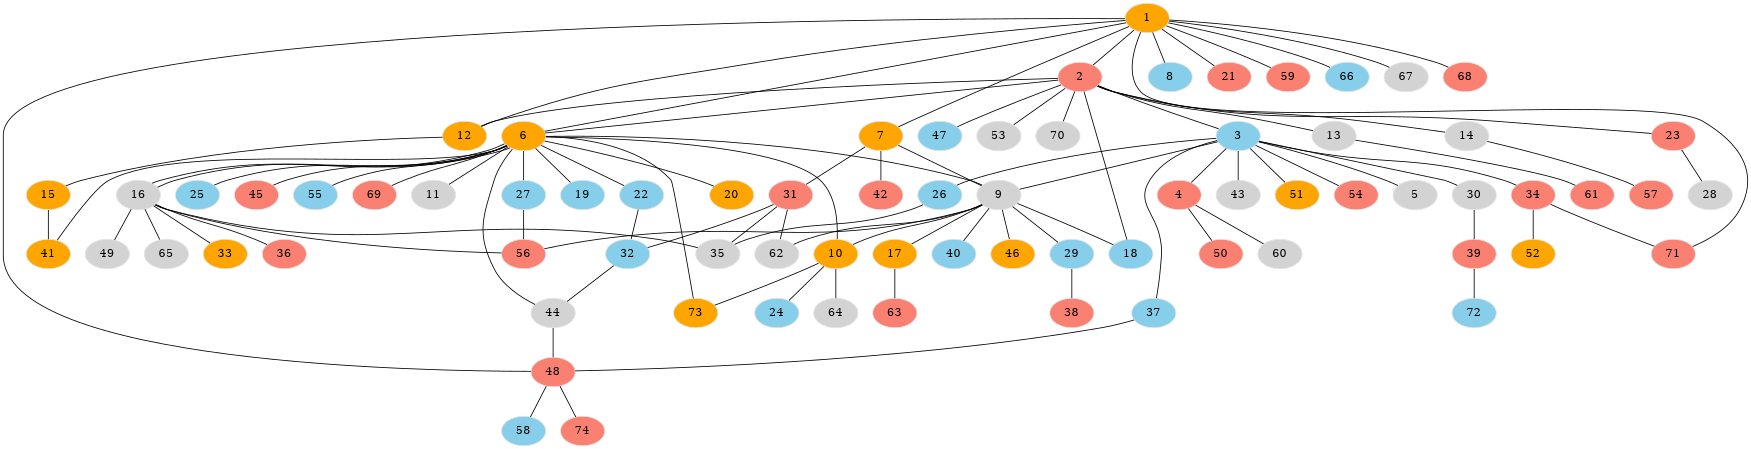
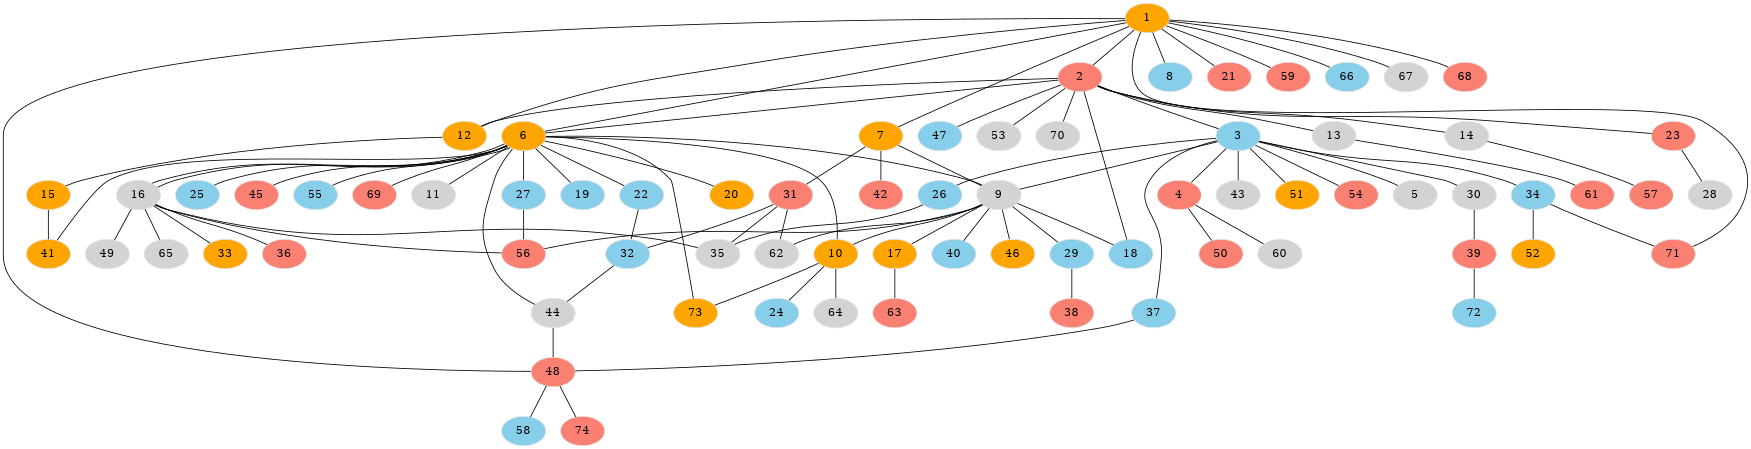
(1533, 195) -> (1533, 195)
